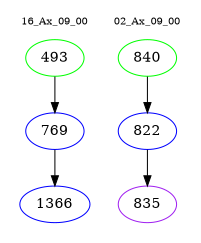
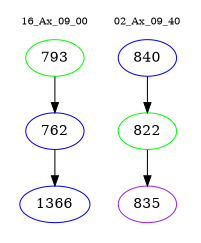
(147, 22) -> (147, 22)
(55, 58) -> (55, 58)
(147, 58) -> (147, 58)
(55, 131) -> (55, 131)
(147, 131) -> (147, 131)
